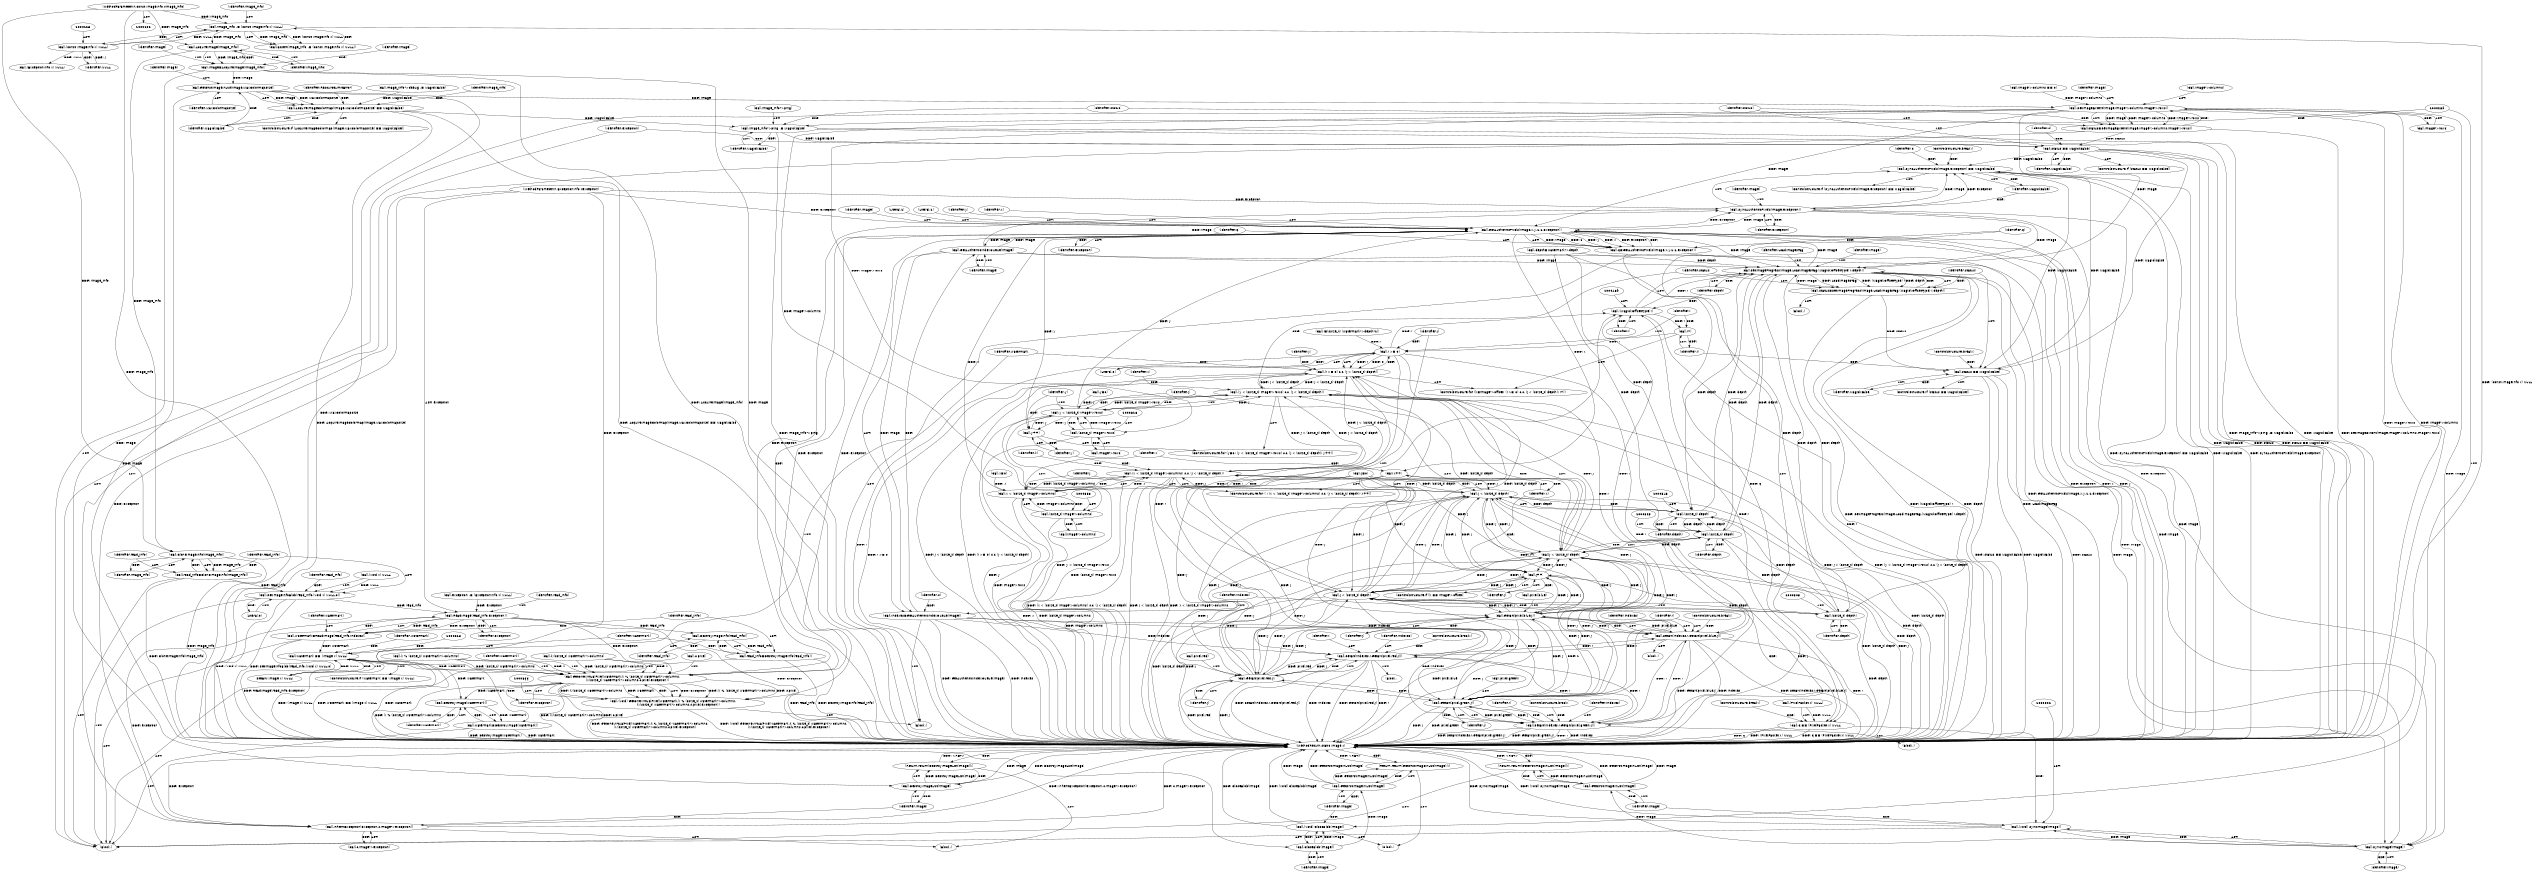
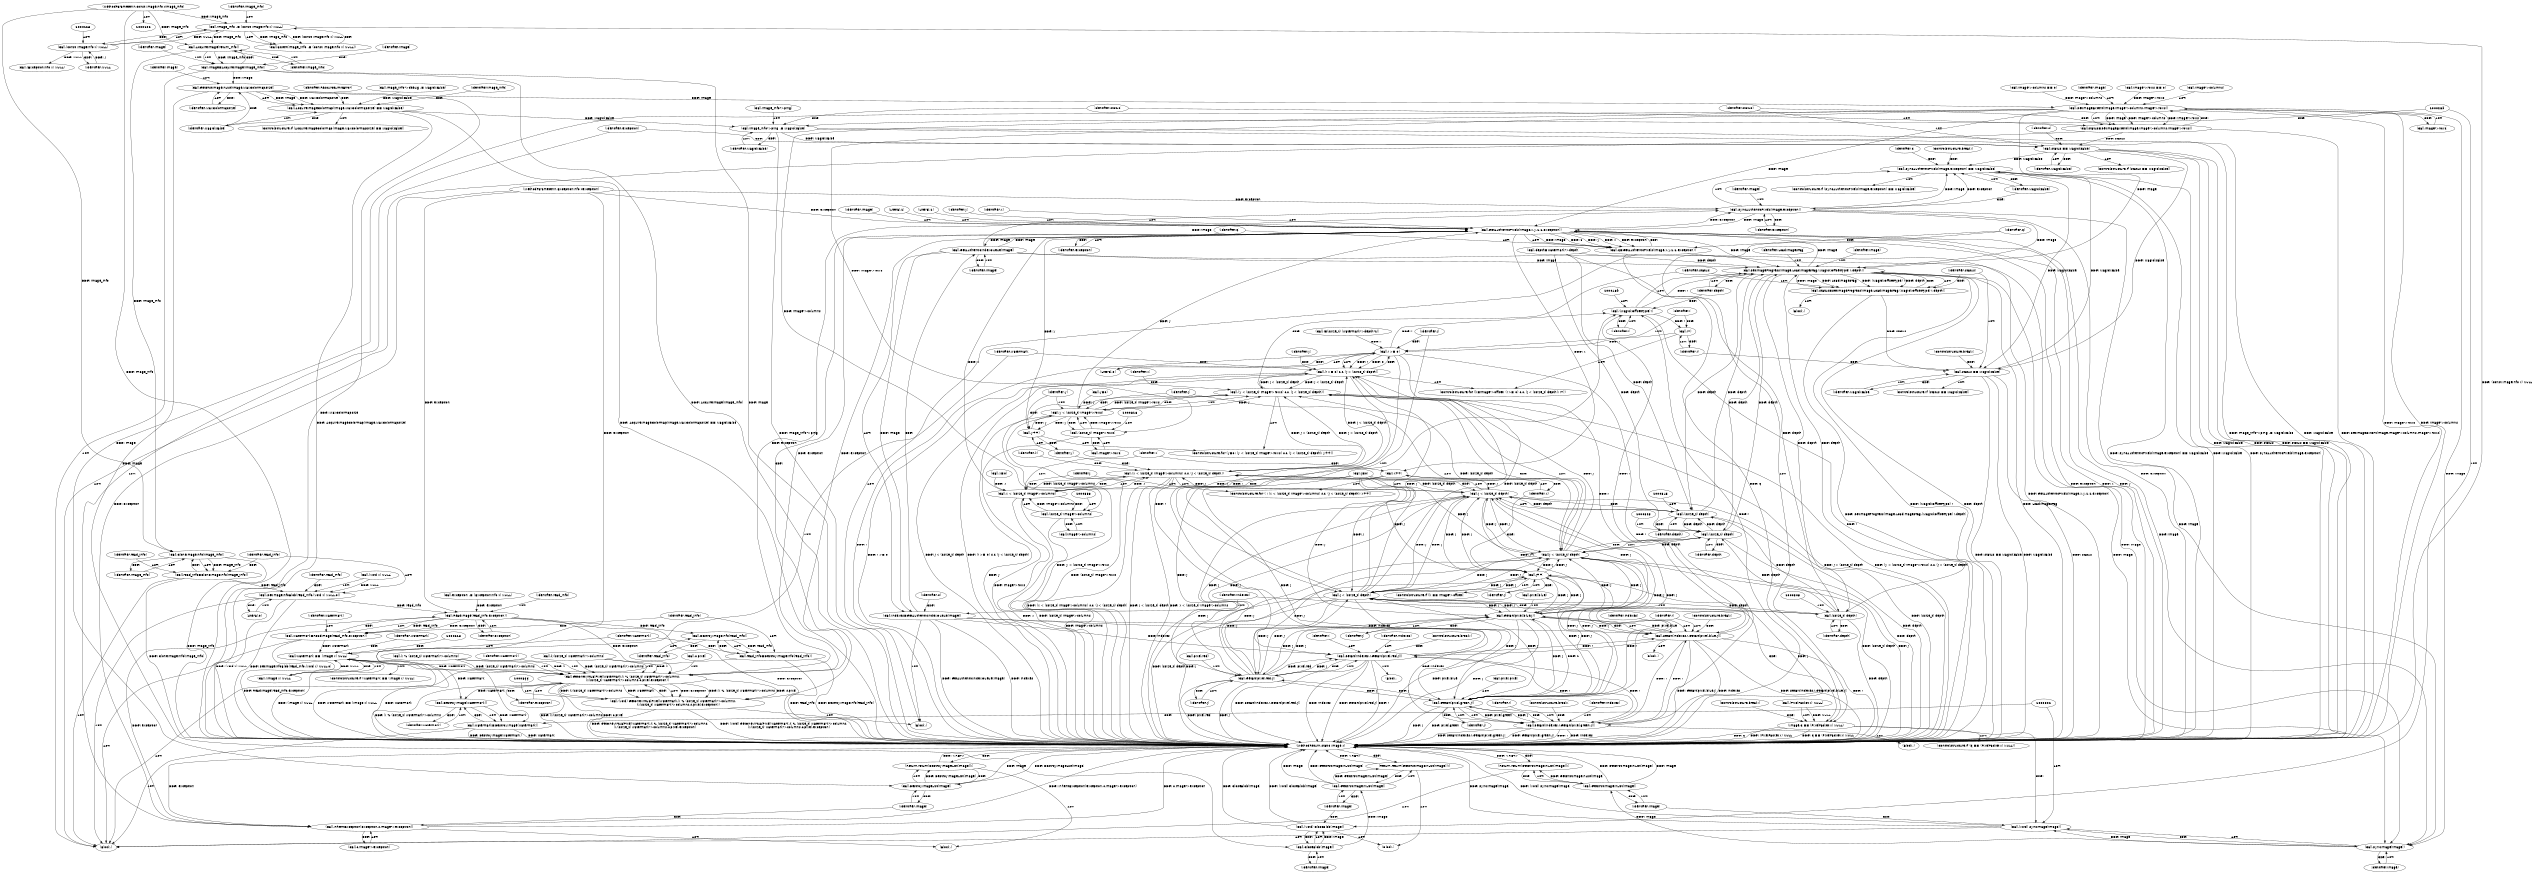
(214, 47) -> (214, 47)
none -> (2146, 88)
none -> (226, 98)
(437, 403) -> (437, 403)
(326, 636) -> (326, 636)
(275, 679) -> (275, 679)
(1506, 679) -> (1506, 679)
none -> (1289, 713)
(1816, 726) -> (1816, 726)
none -> (1976, 746)
